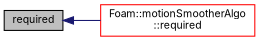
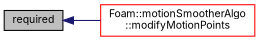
(178, 20) -> (178, 20)
